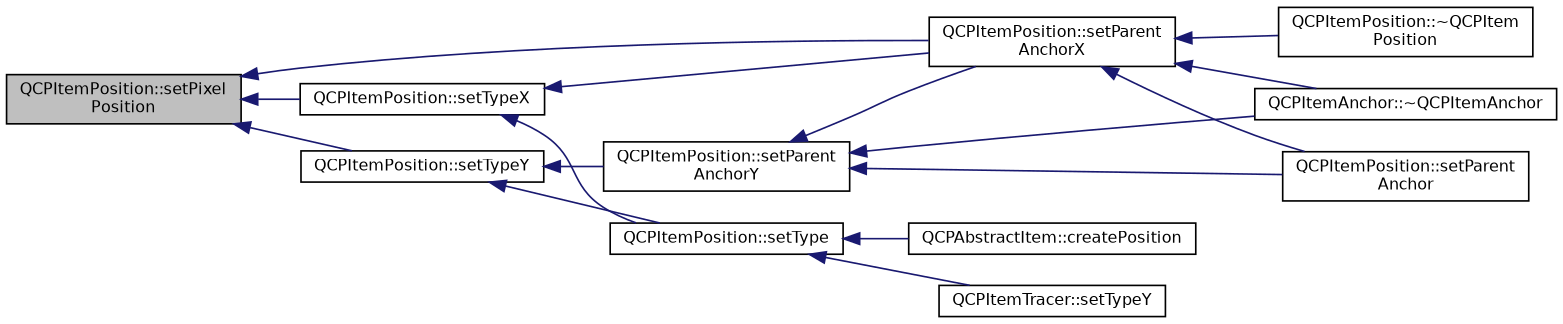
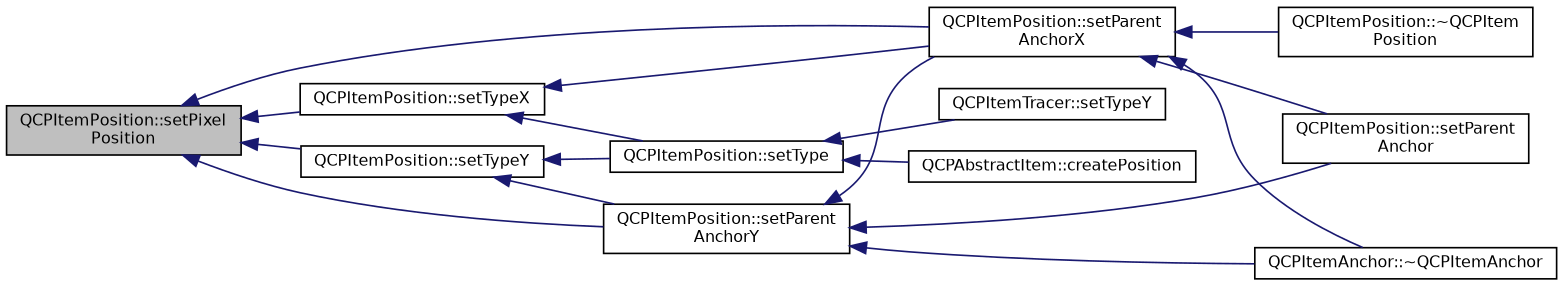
none -> (398, 210)
